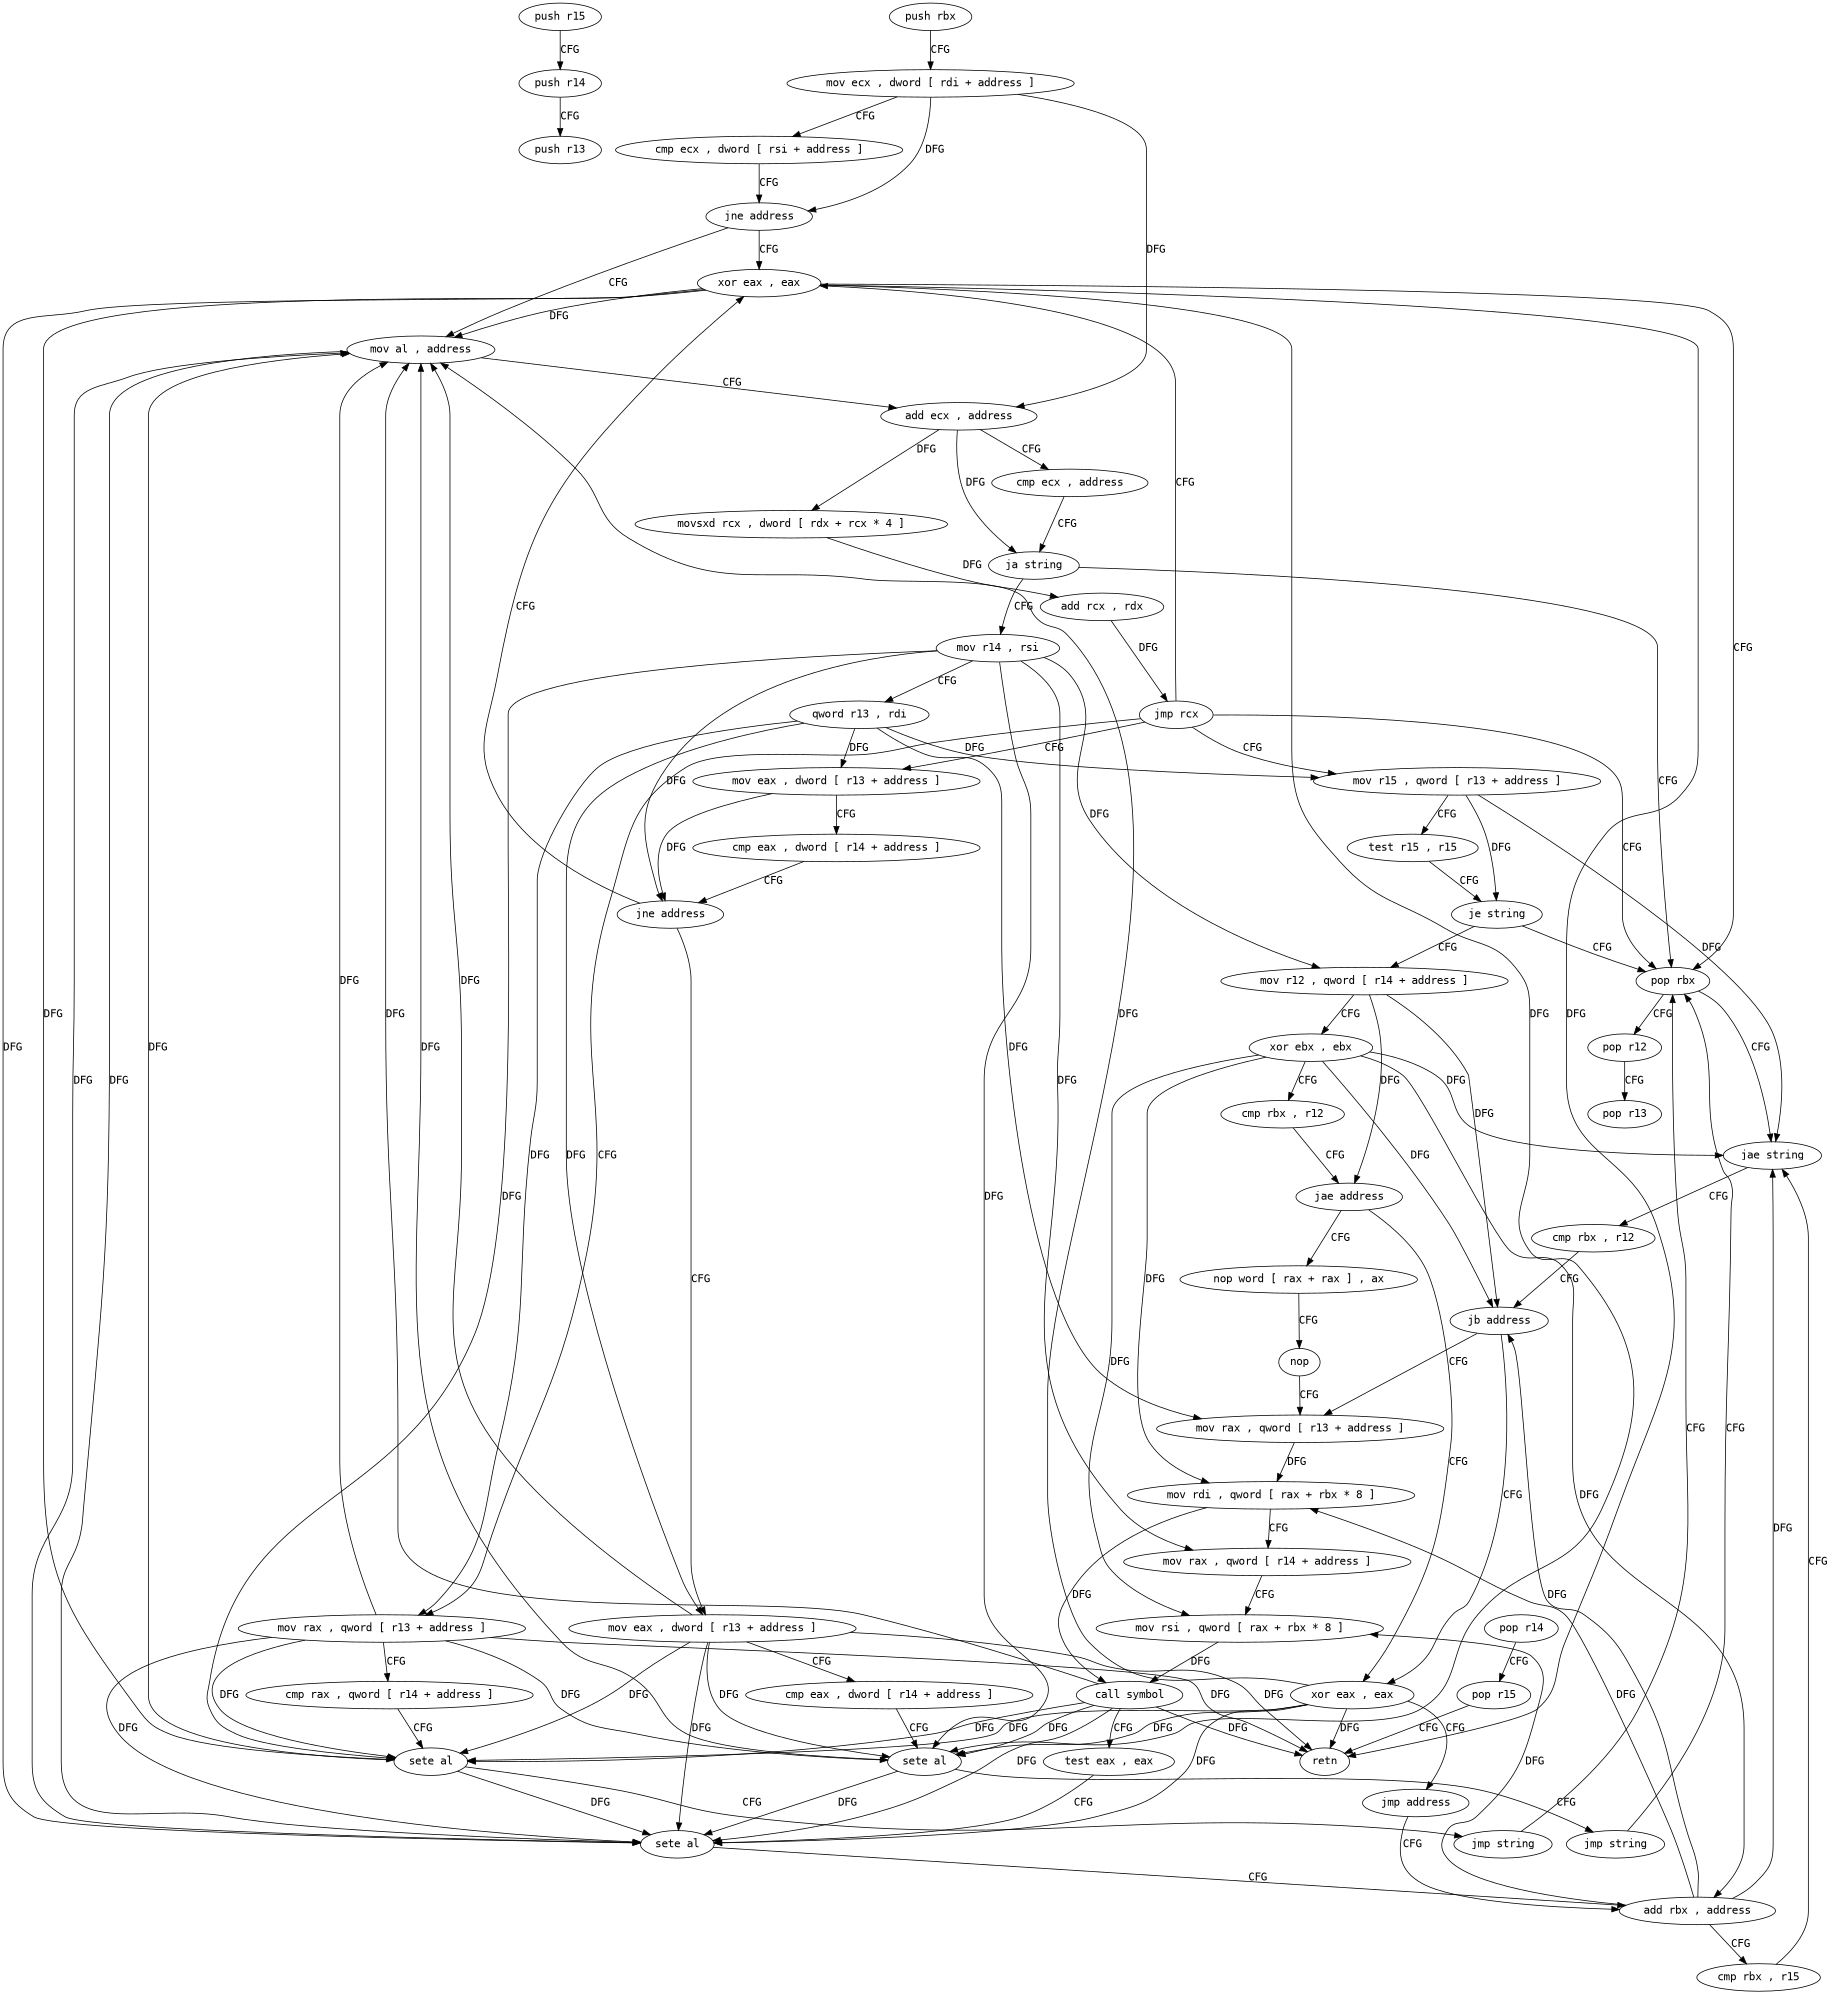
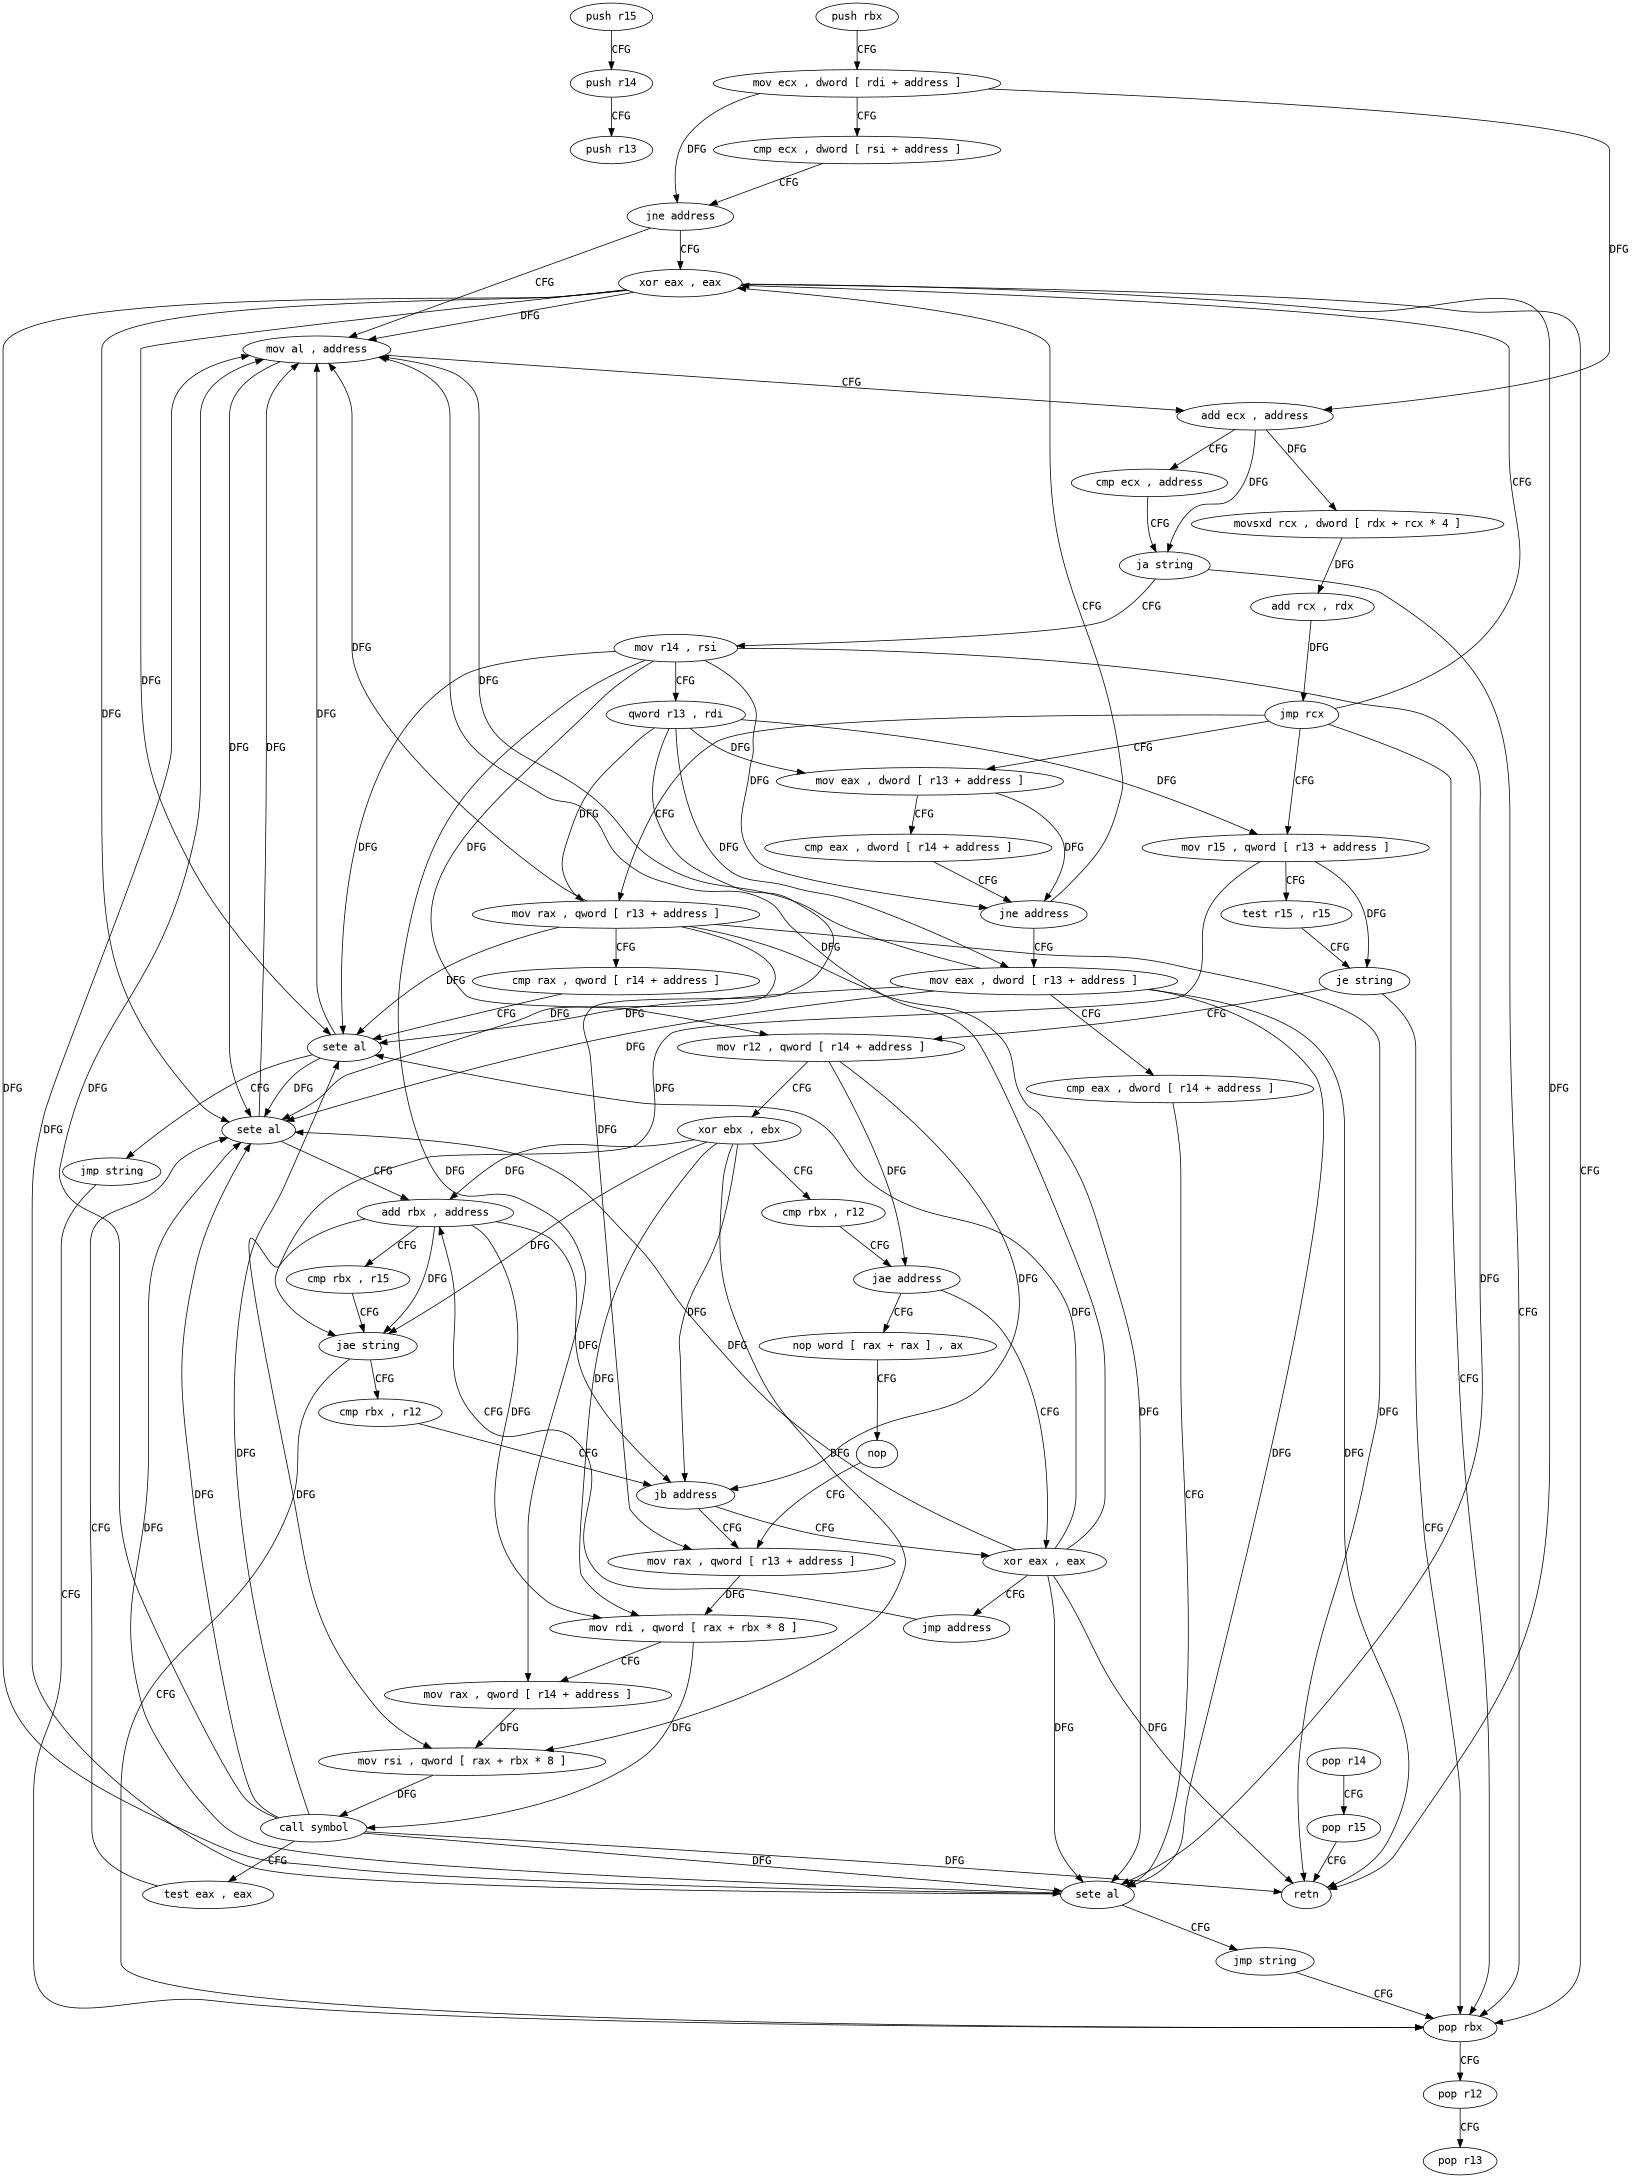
(1749, 1054) -> (427, 2009)
(1265, 1595) -> (509, 1728)
